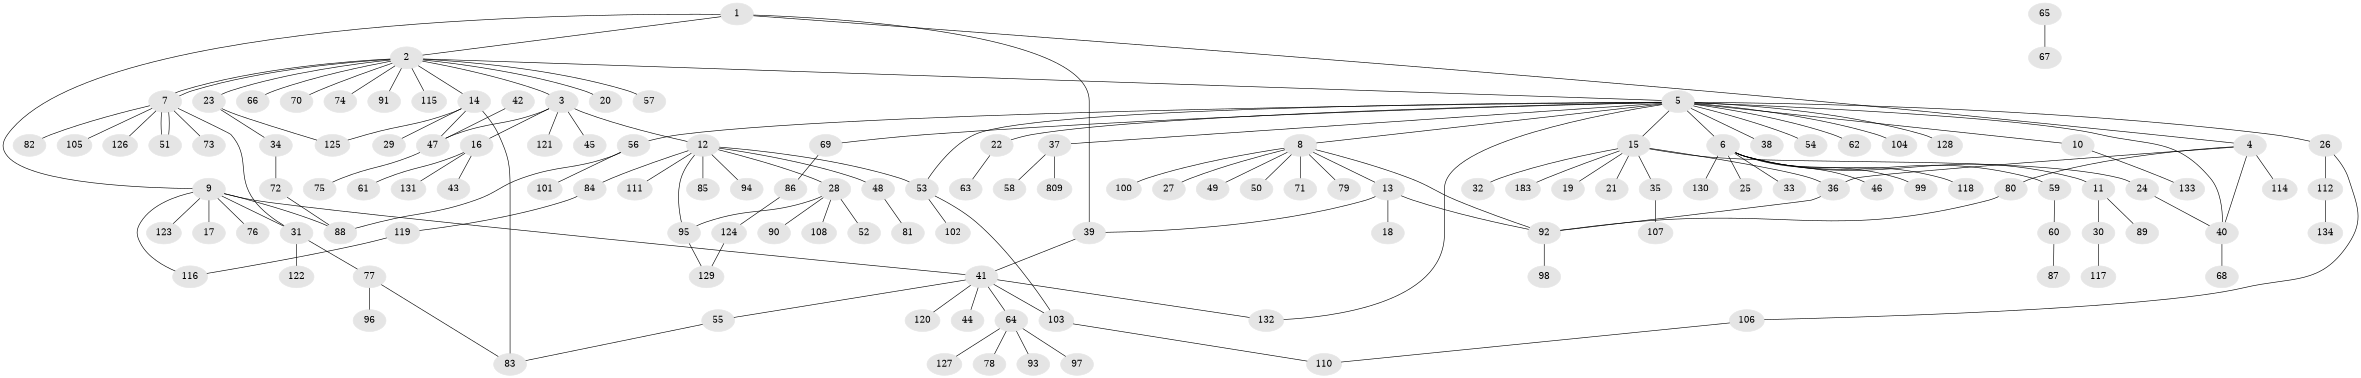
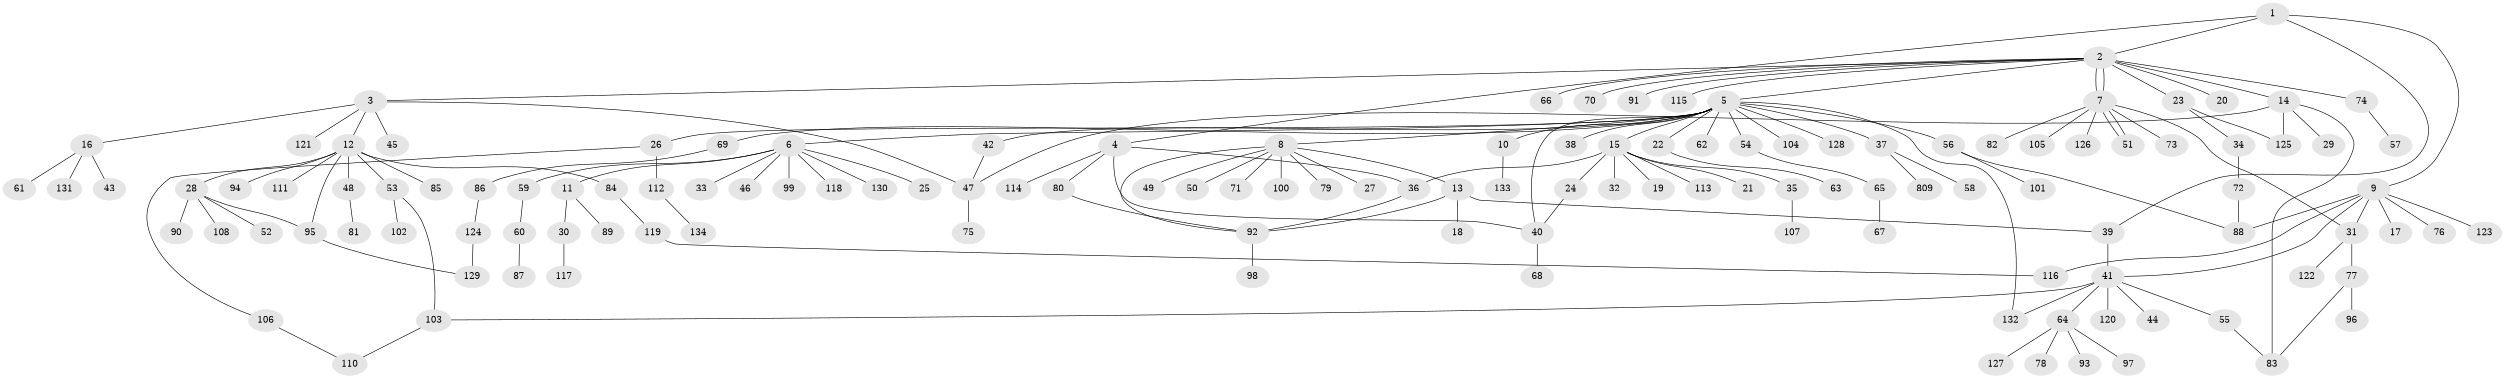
(531, 70) -> (2379, 124)
(1134, 115) -> (1358, 129)
none -> (1813, 167)
(1523, 189) -> (1703, 189)
